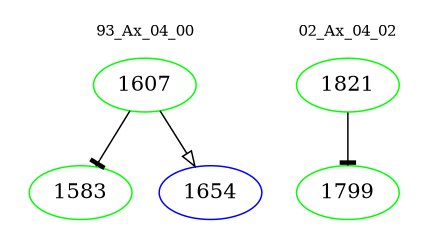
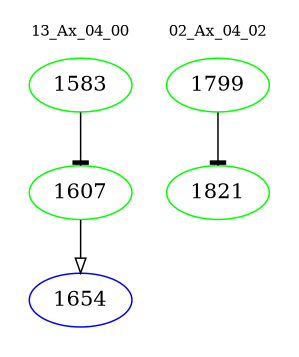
(146, 32) -> (81, 32)
(115, 135) -> (81, 135)
(348, 135) -> (218, 135)
